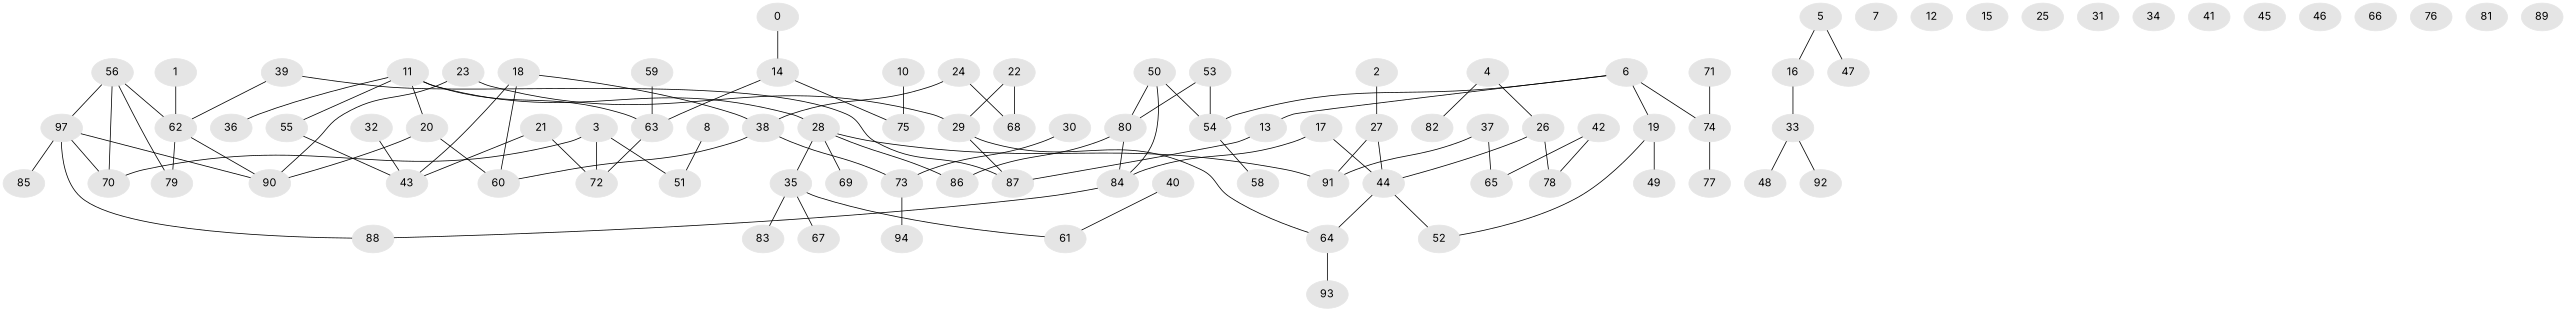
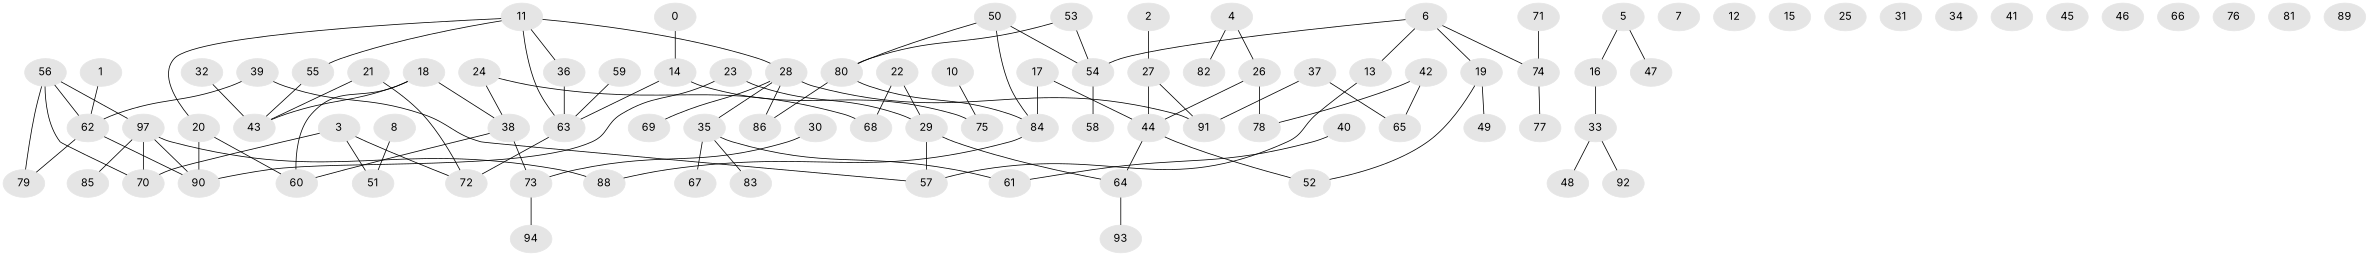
none -> (564, 100)
(1013, 183) -> (927, 183)
